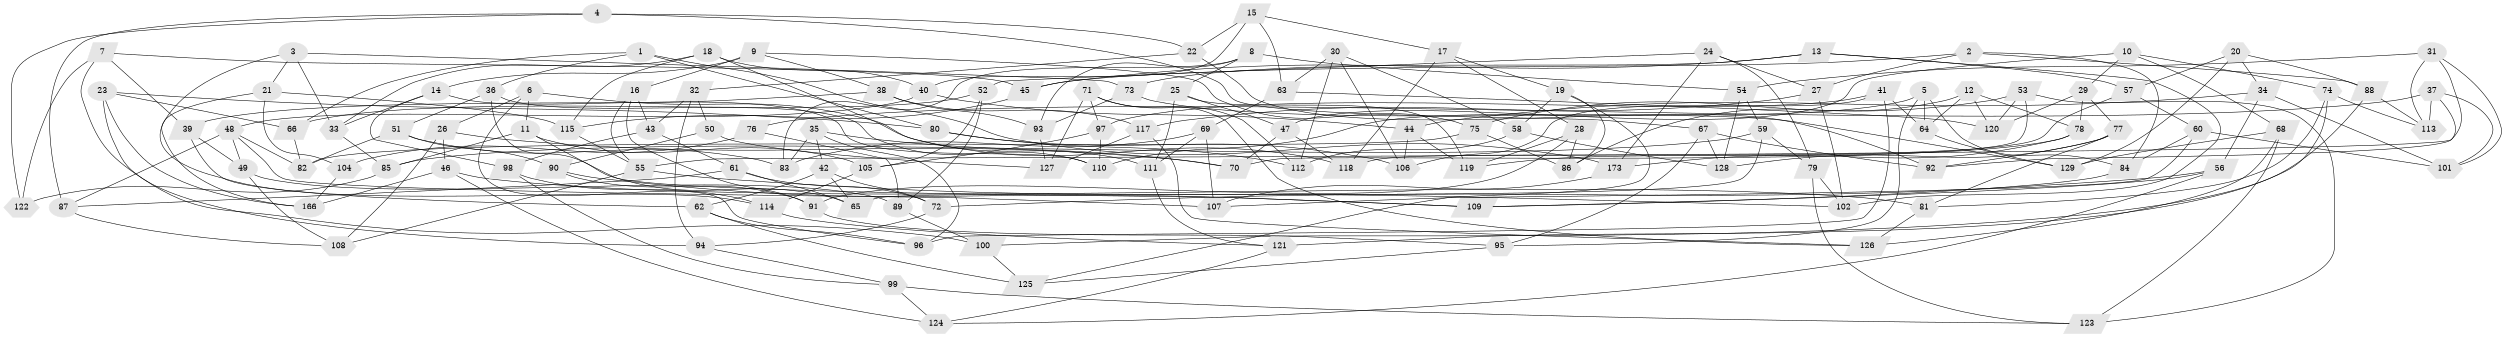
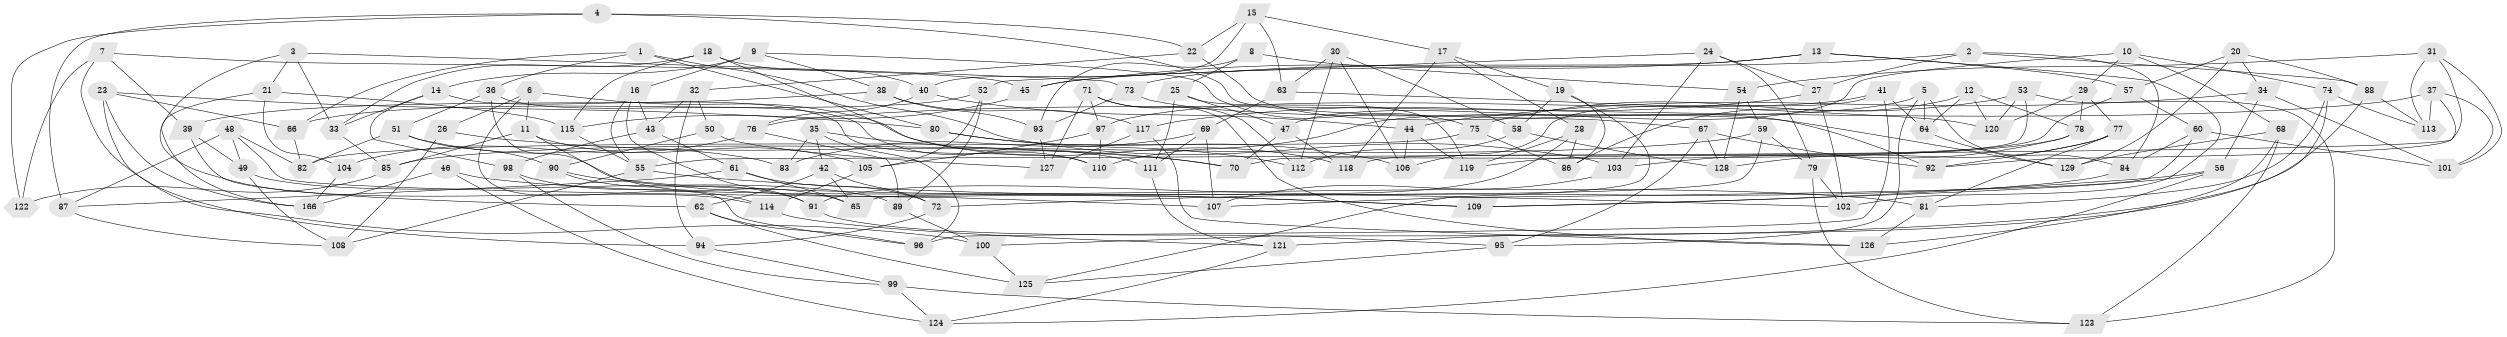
(1000, 73) -> none
(594, 116) -> (841, 111)
(444, 149) -> none
(1615, 169) -> (1615, 169)
